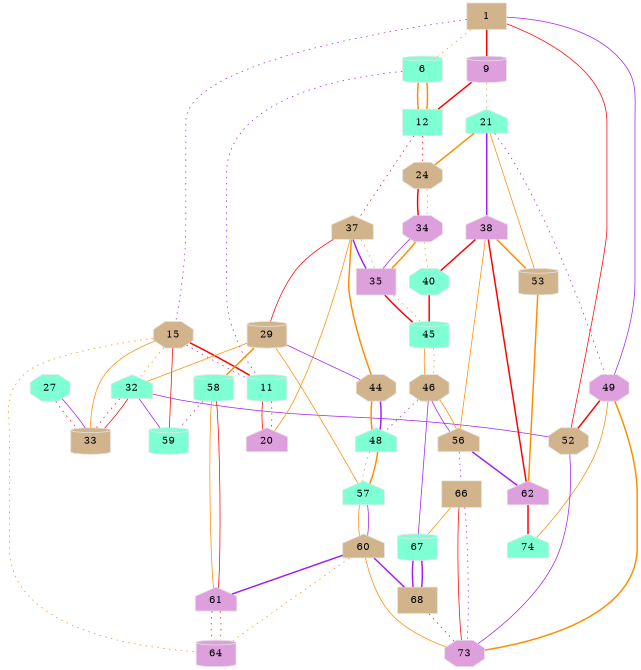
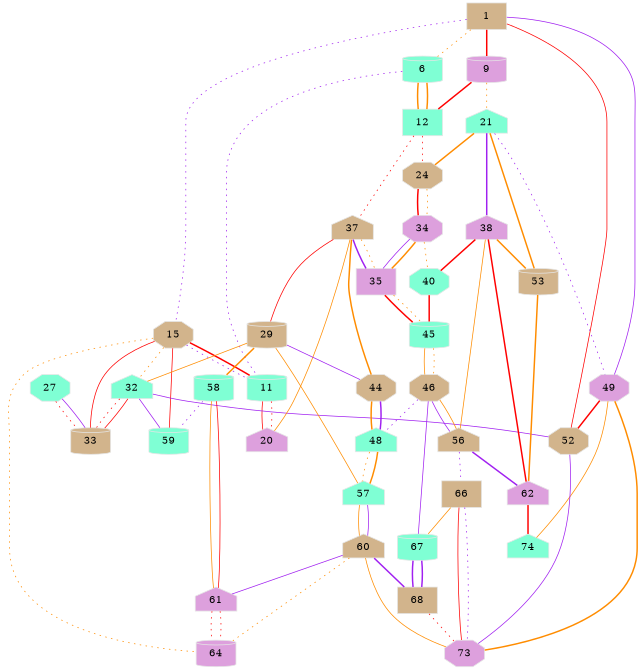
(512, 201) -> (512, 201)
(106, 373) -> (106, 373)
(287, 575) -> (287, 575)
